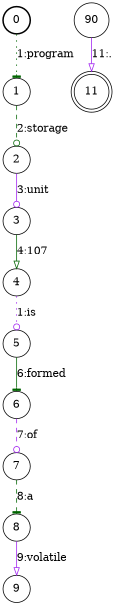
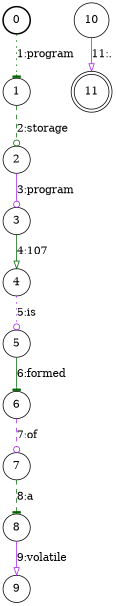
(92, 20) -> (92, 20)
(33, 190) -> (45, 190)
(26, 313) -> (26, 313)
